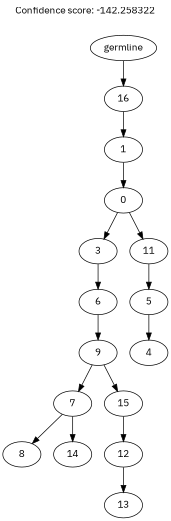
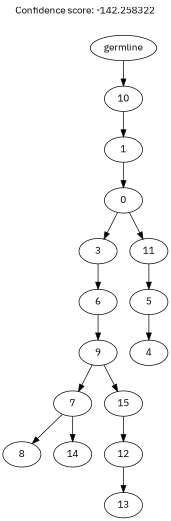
(123, 99) -> (123, 99)
